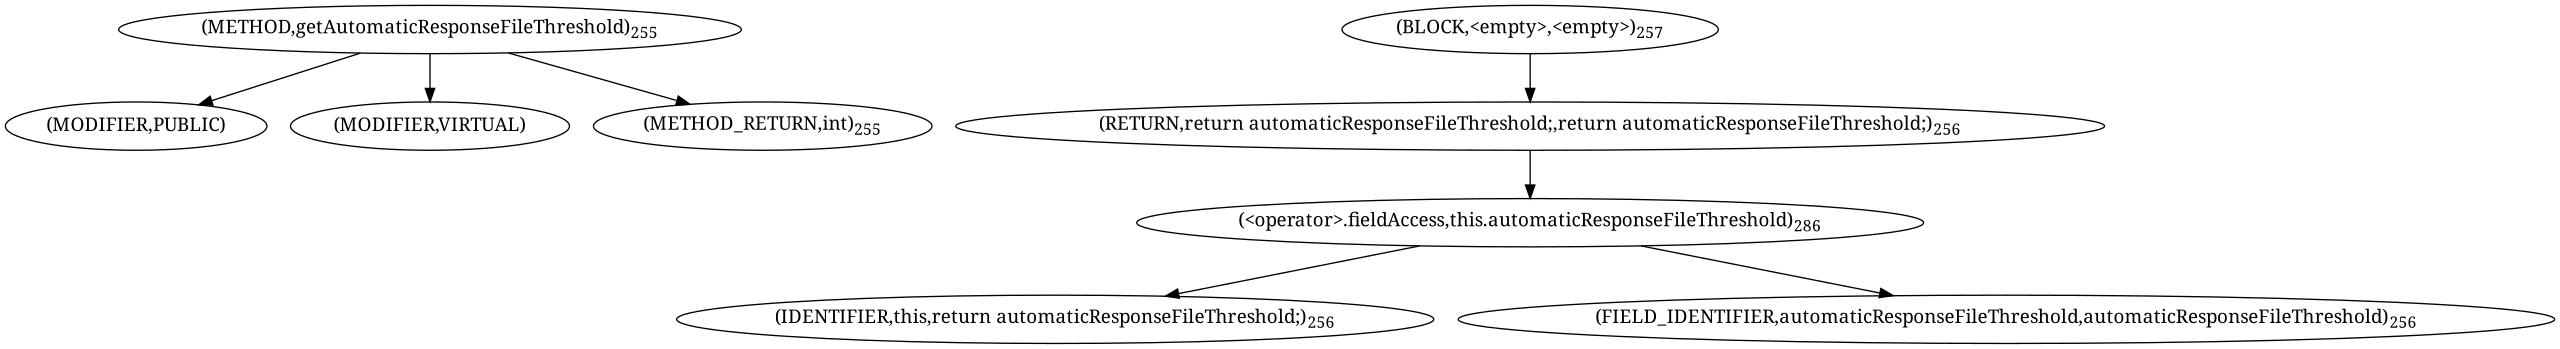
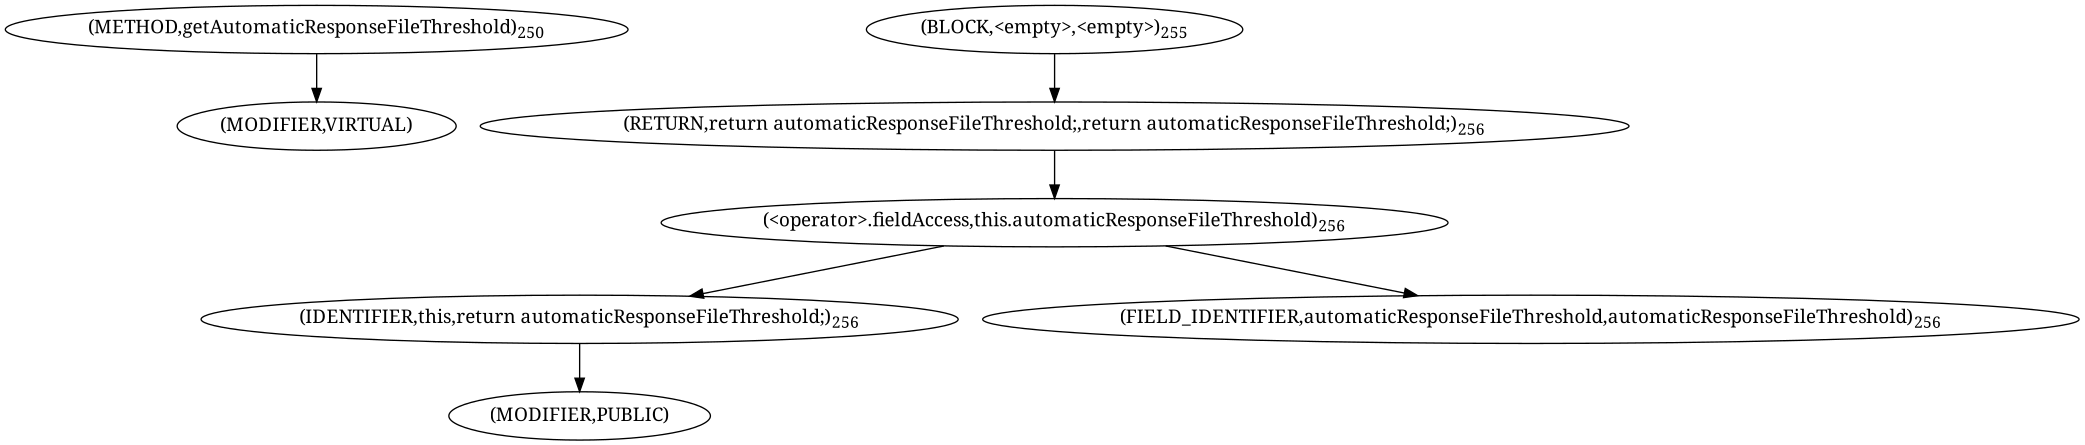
(645, 28) -> (531, 28)
(1650, 28) -> (1175, 28)
(286, 77) -> (580, 361)
(763, 126) -> none
(1808, 221) -> (1332, 221)
